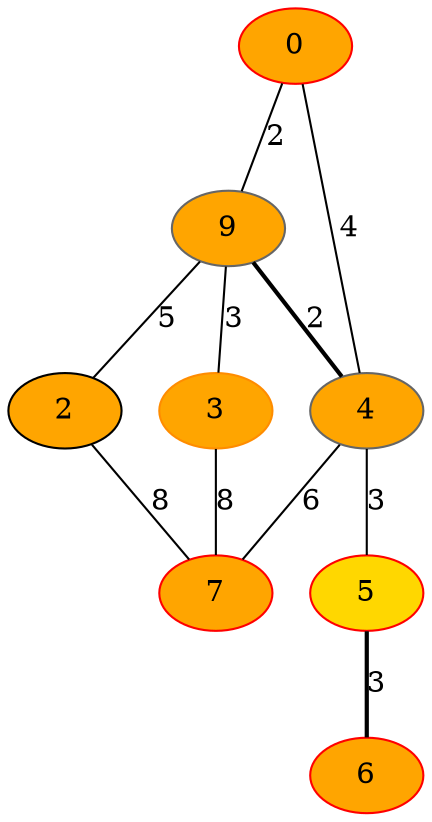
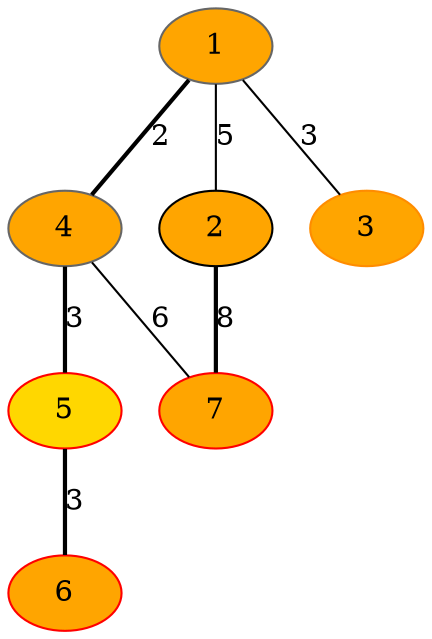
(296, 46) -> none
(228, 228) -> (216, 46)
(141, 502) -> (216, 320)
(216, 502) -> none
(367, 502) -> (65, 320)
